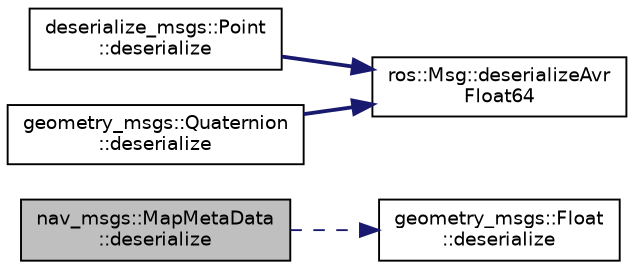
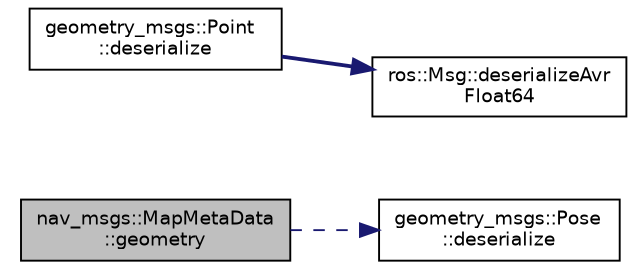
(156, 39) -> (156, 39)
(156, 135) -> none
(156, 230) -> (156, 230)
(499, 230) -> (499, 230)
